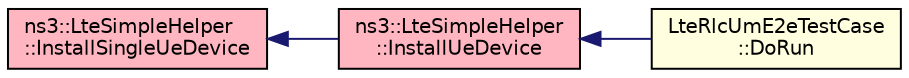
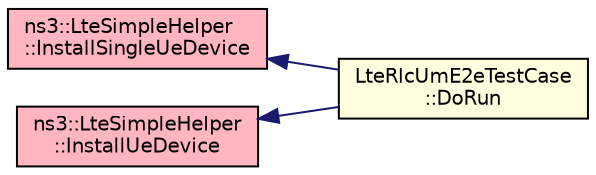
(313, 39) -> (313, 66)
